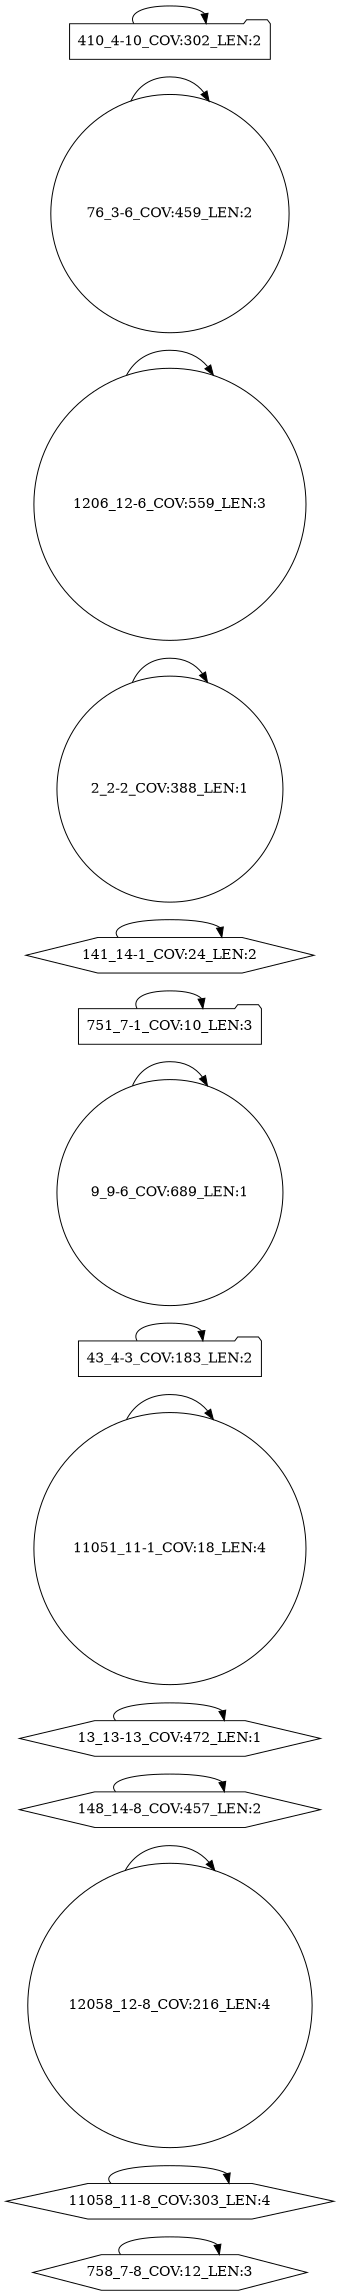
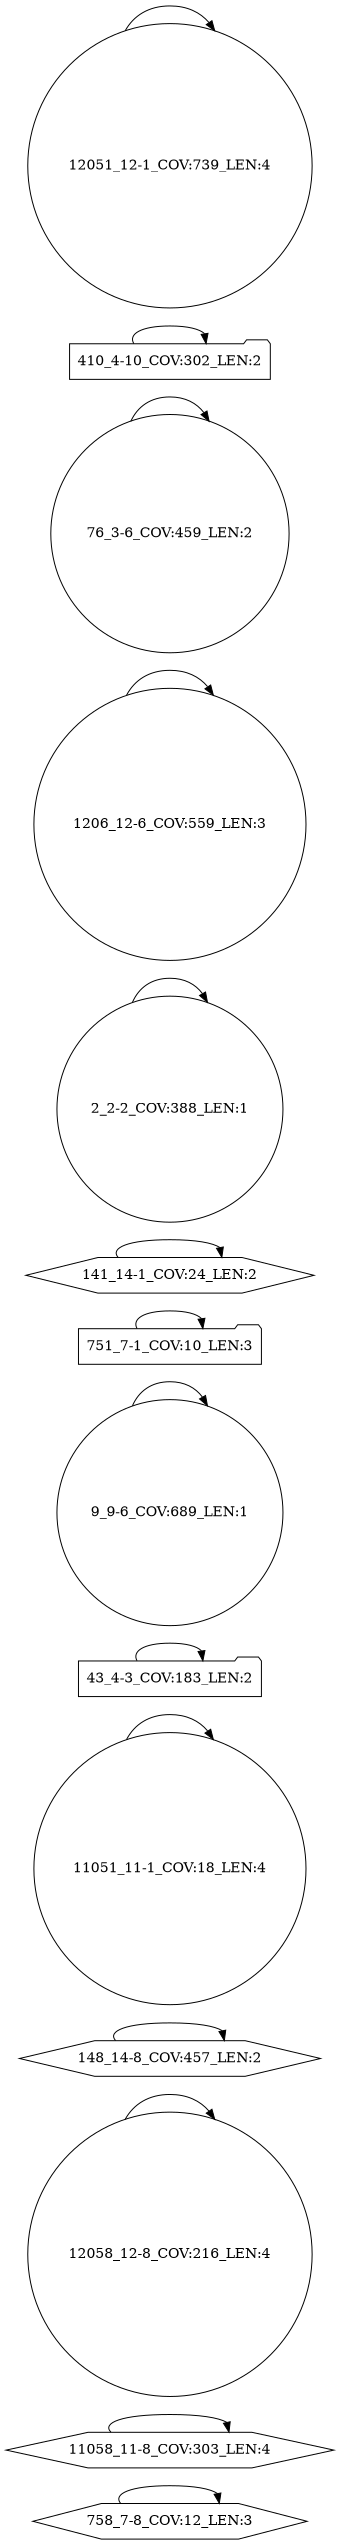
none -> (170, 166)
(170, 1738) -> none
